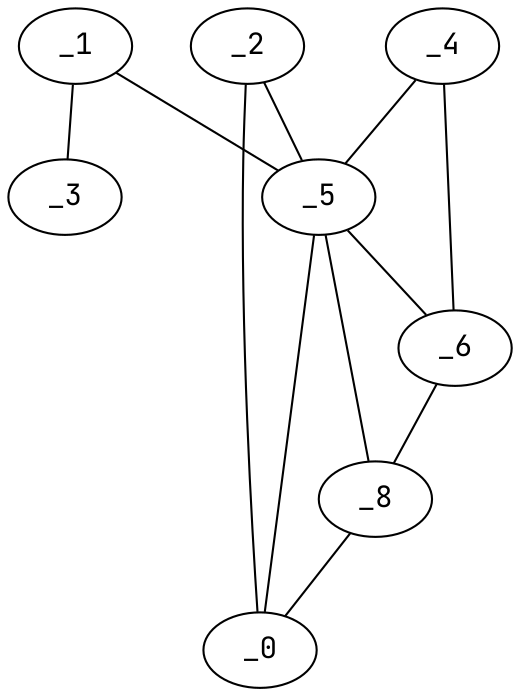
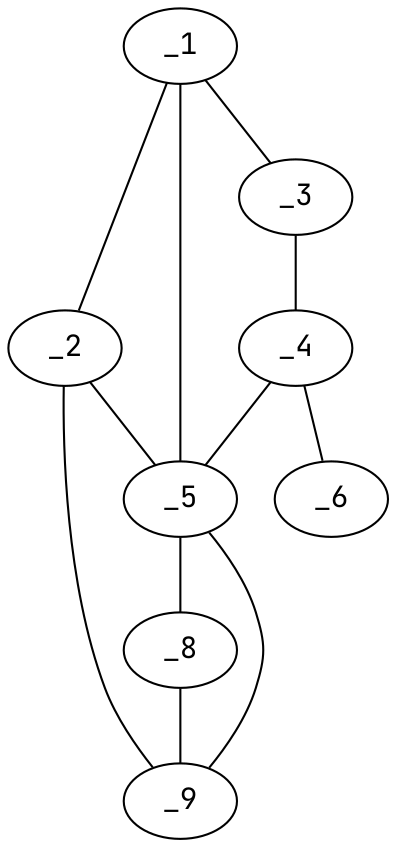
none -> (123, 197)
none -> (296, 273)
(387, 273) -> none
(415, 424) -> none
(260, 650) -> (180, 801)
